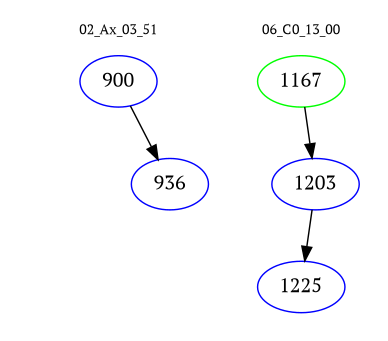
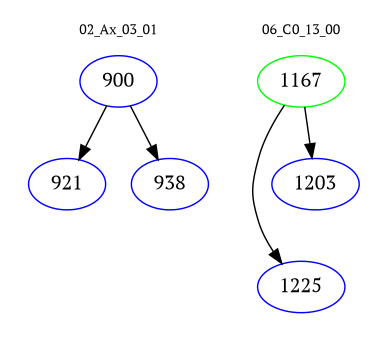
(119, 31) -> (119, 31)
none -> (67, 184)
(170, 184) -> (170, 184)
(309, 228) -> (254, 177)
